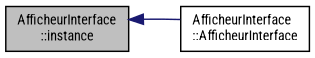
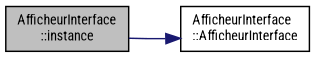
(162, 19) -> (147, 39)
